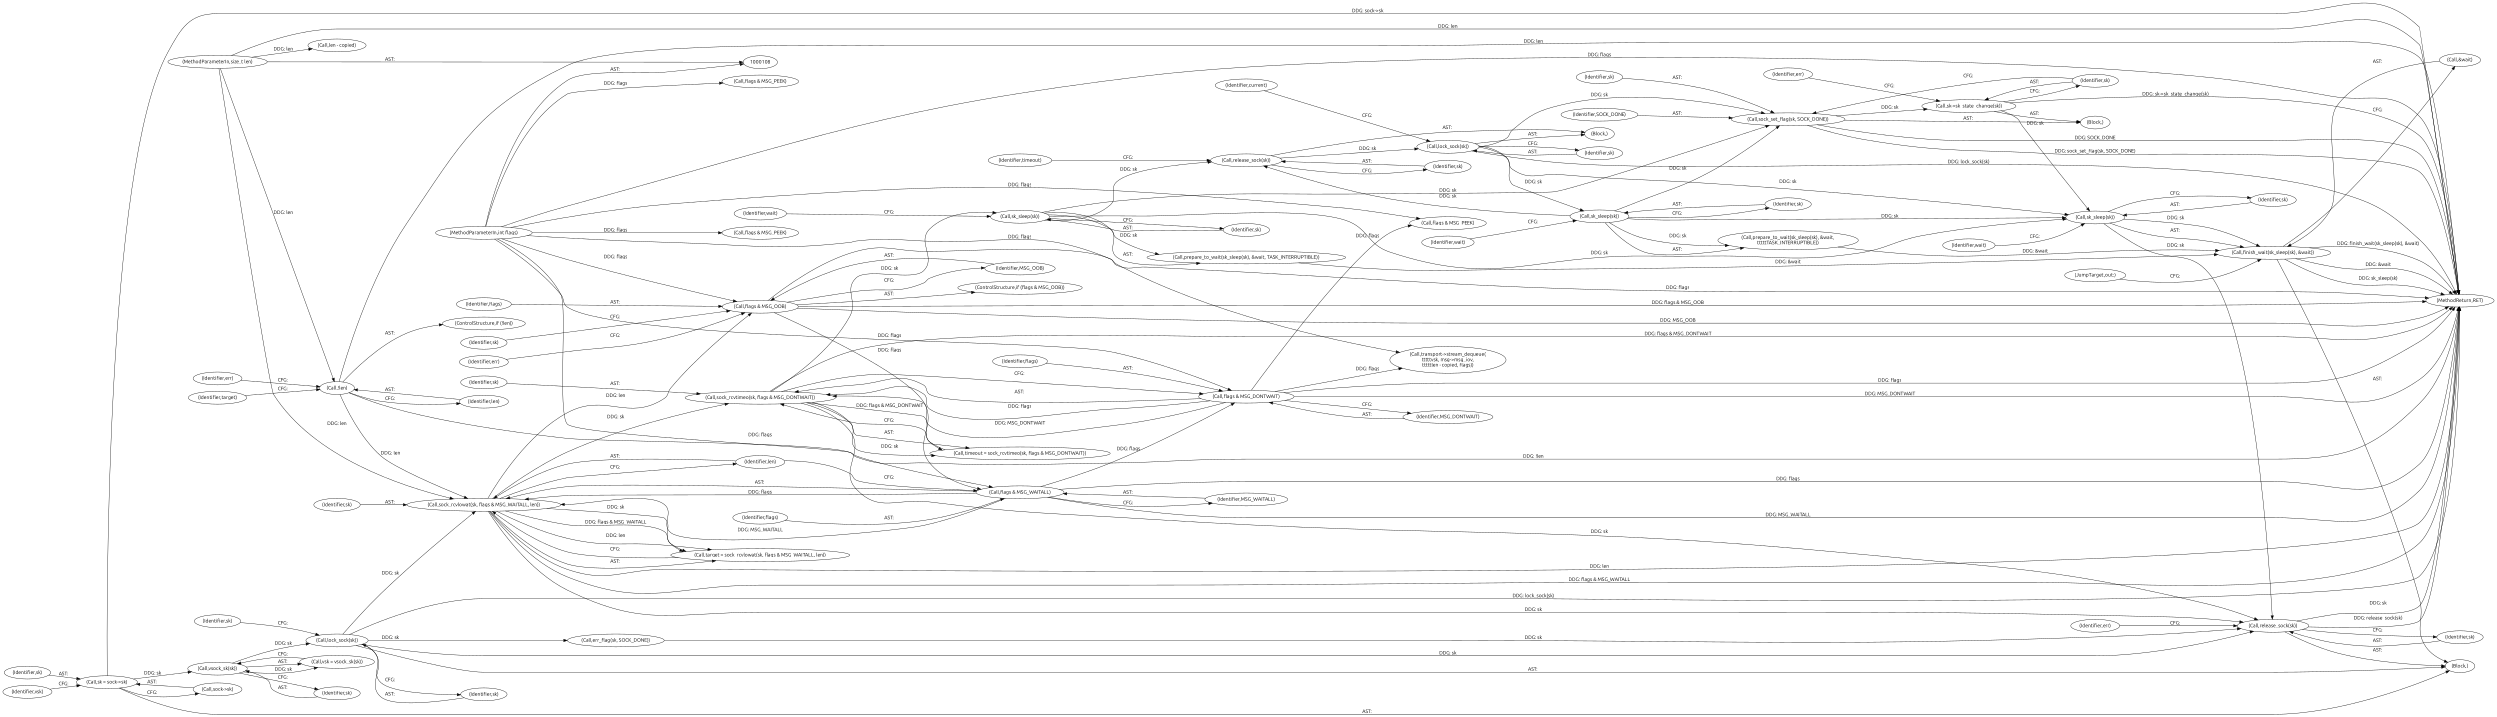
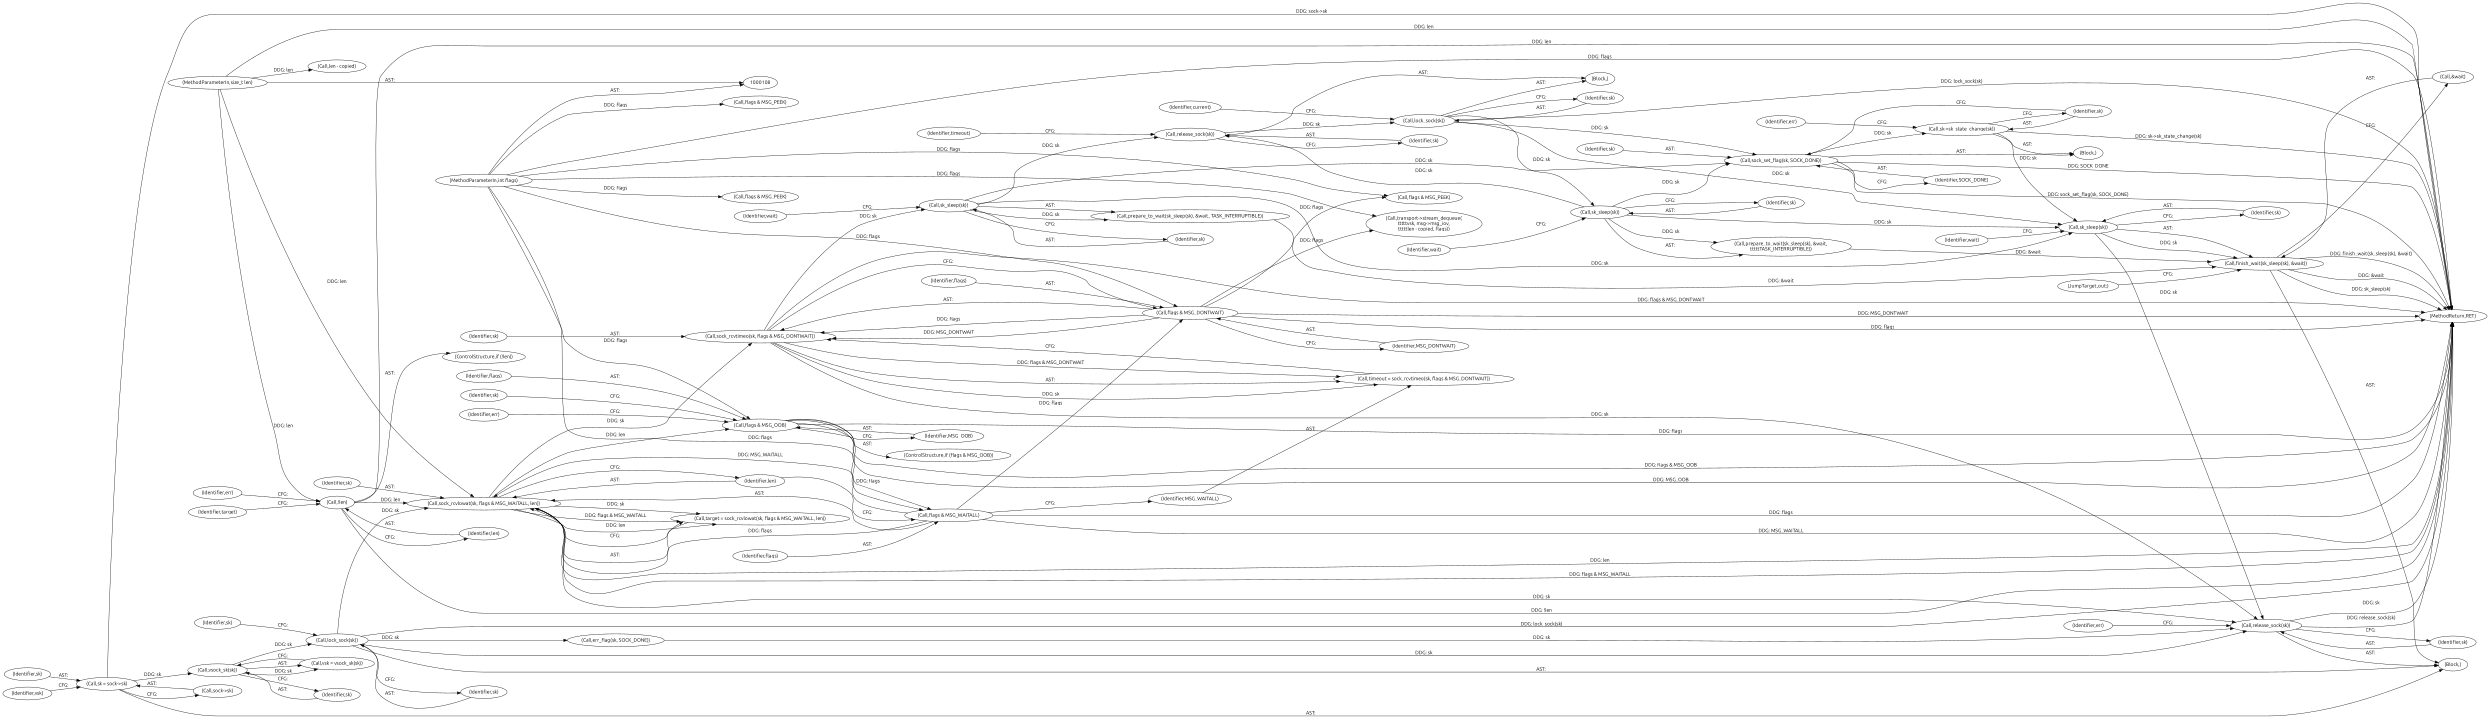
none -> (1873, 190)
(1136, 496) -> (1305, 440)
